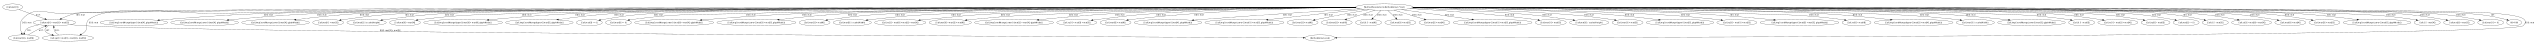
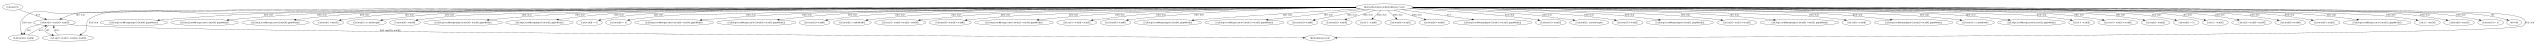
(1450, 15) -> (1450, 15)
